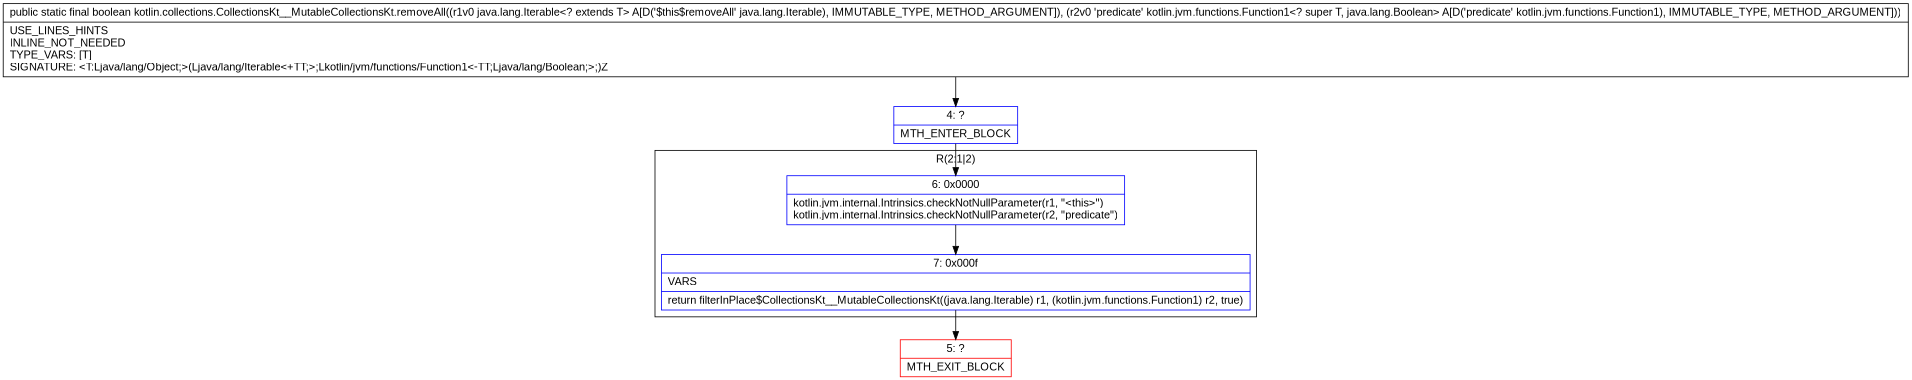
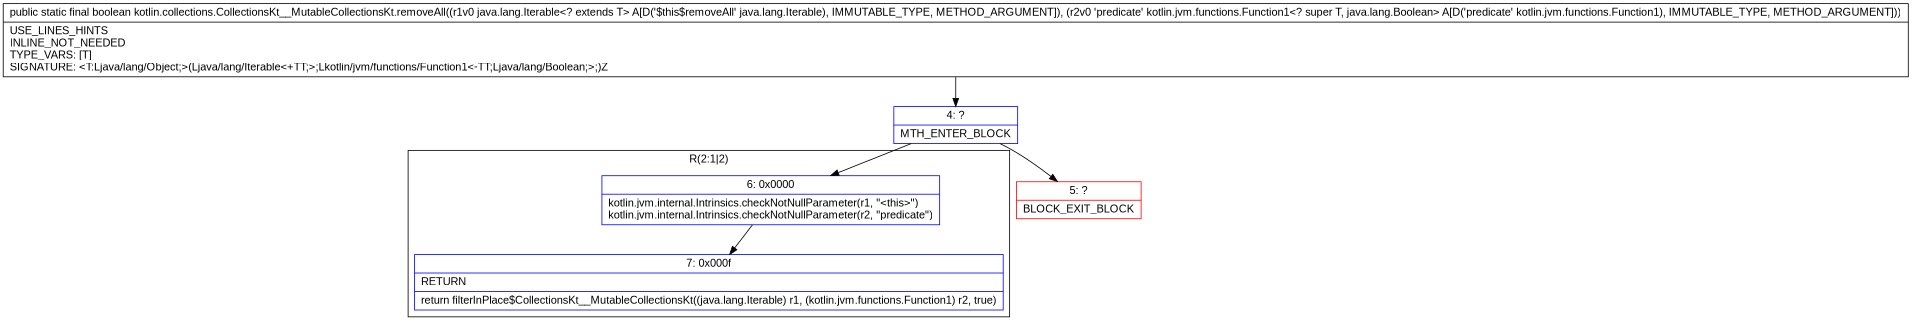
(683, 282) -> (444, 282)
(956, 322) -> (1026, 159)
(956, 367) -> (1079, 209)
